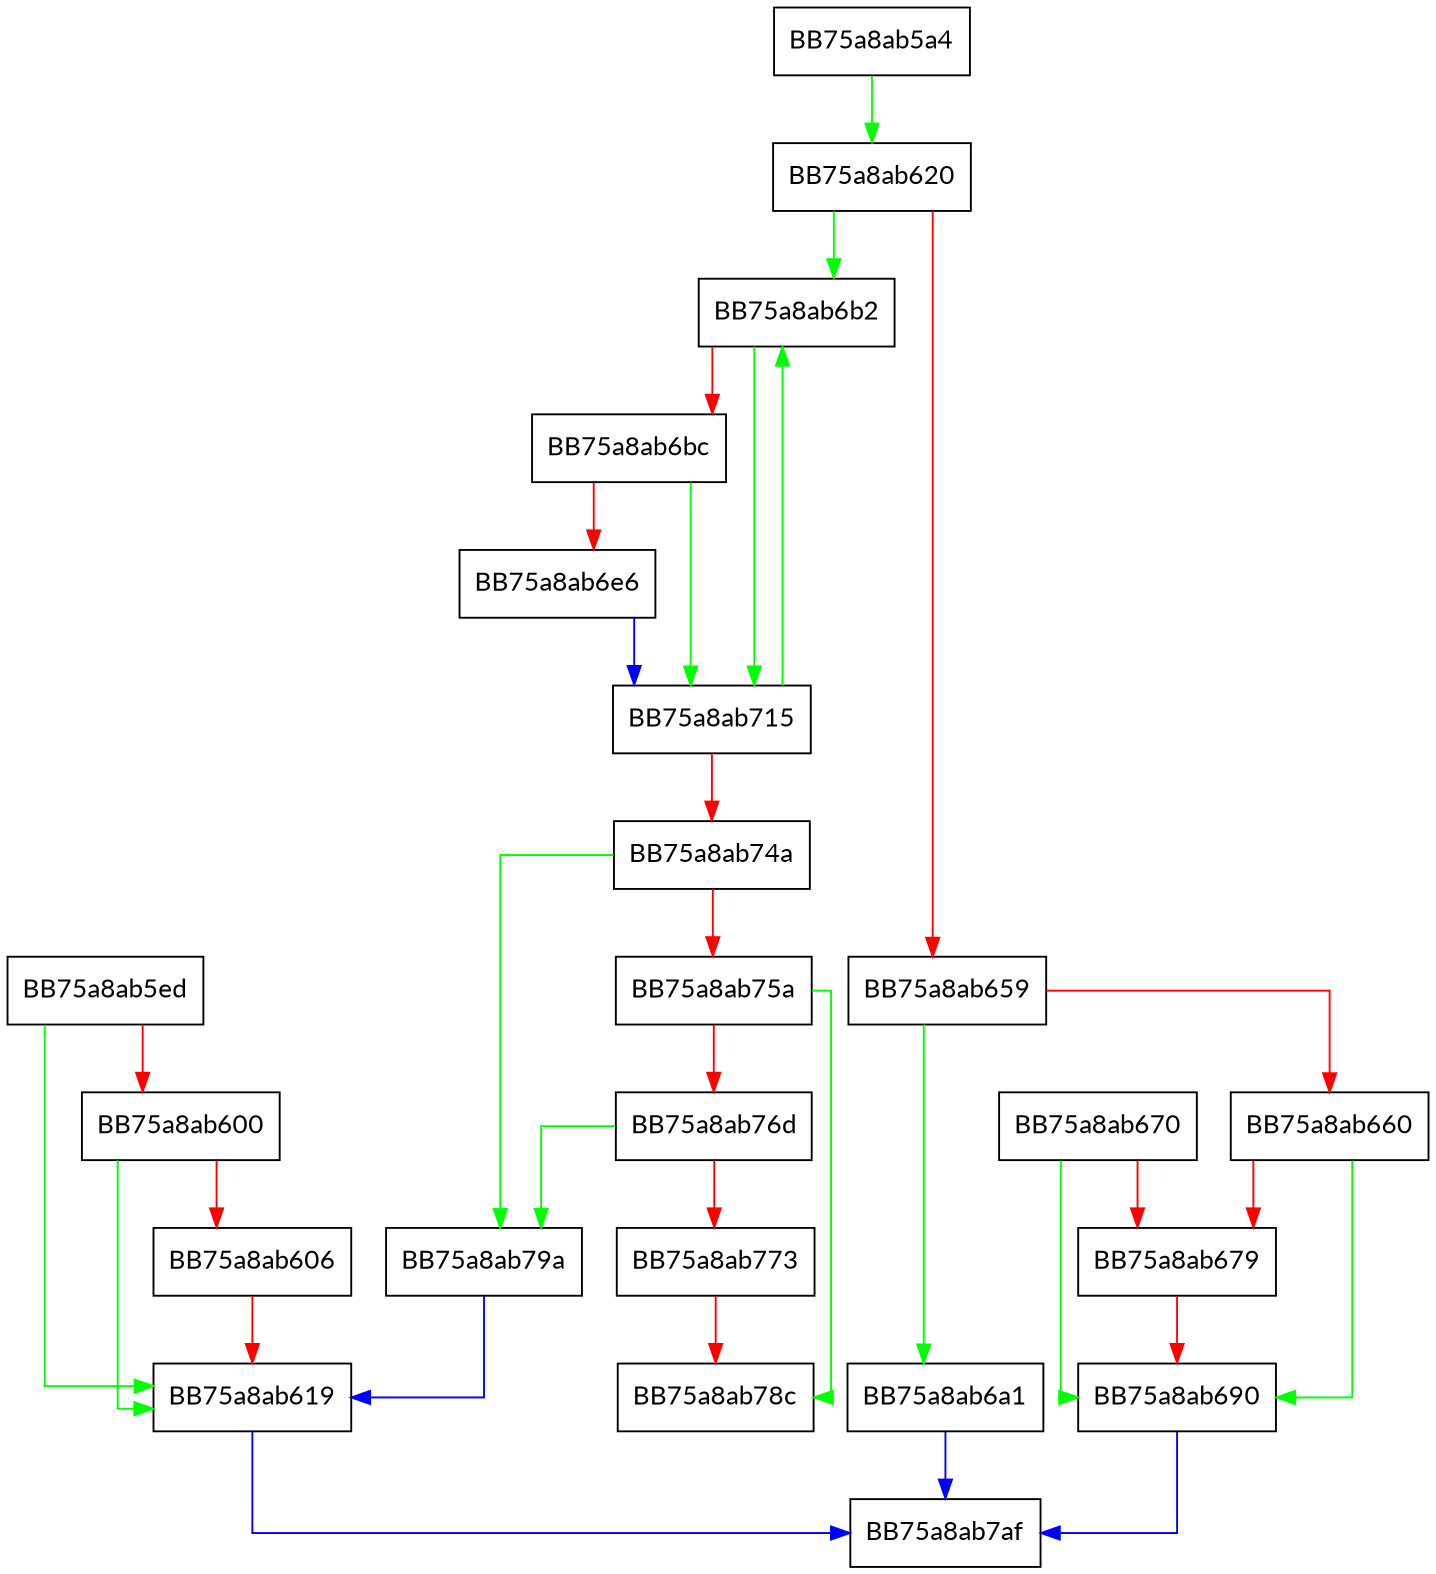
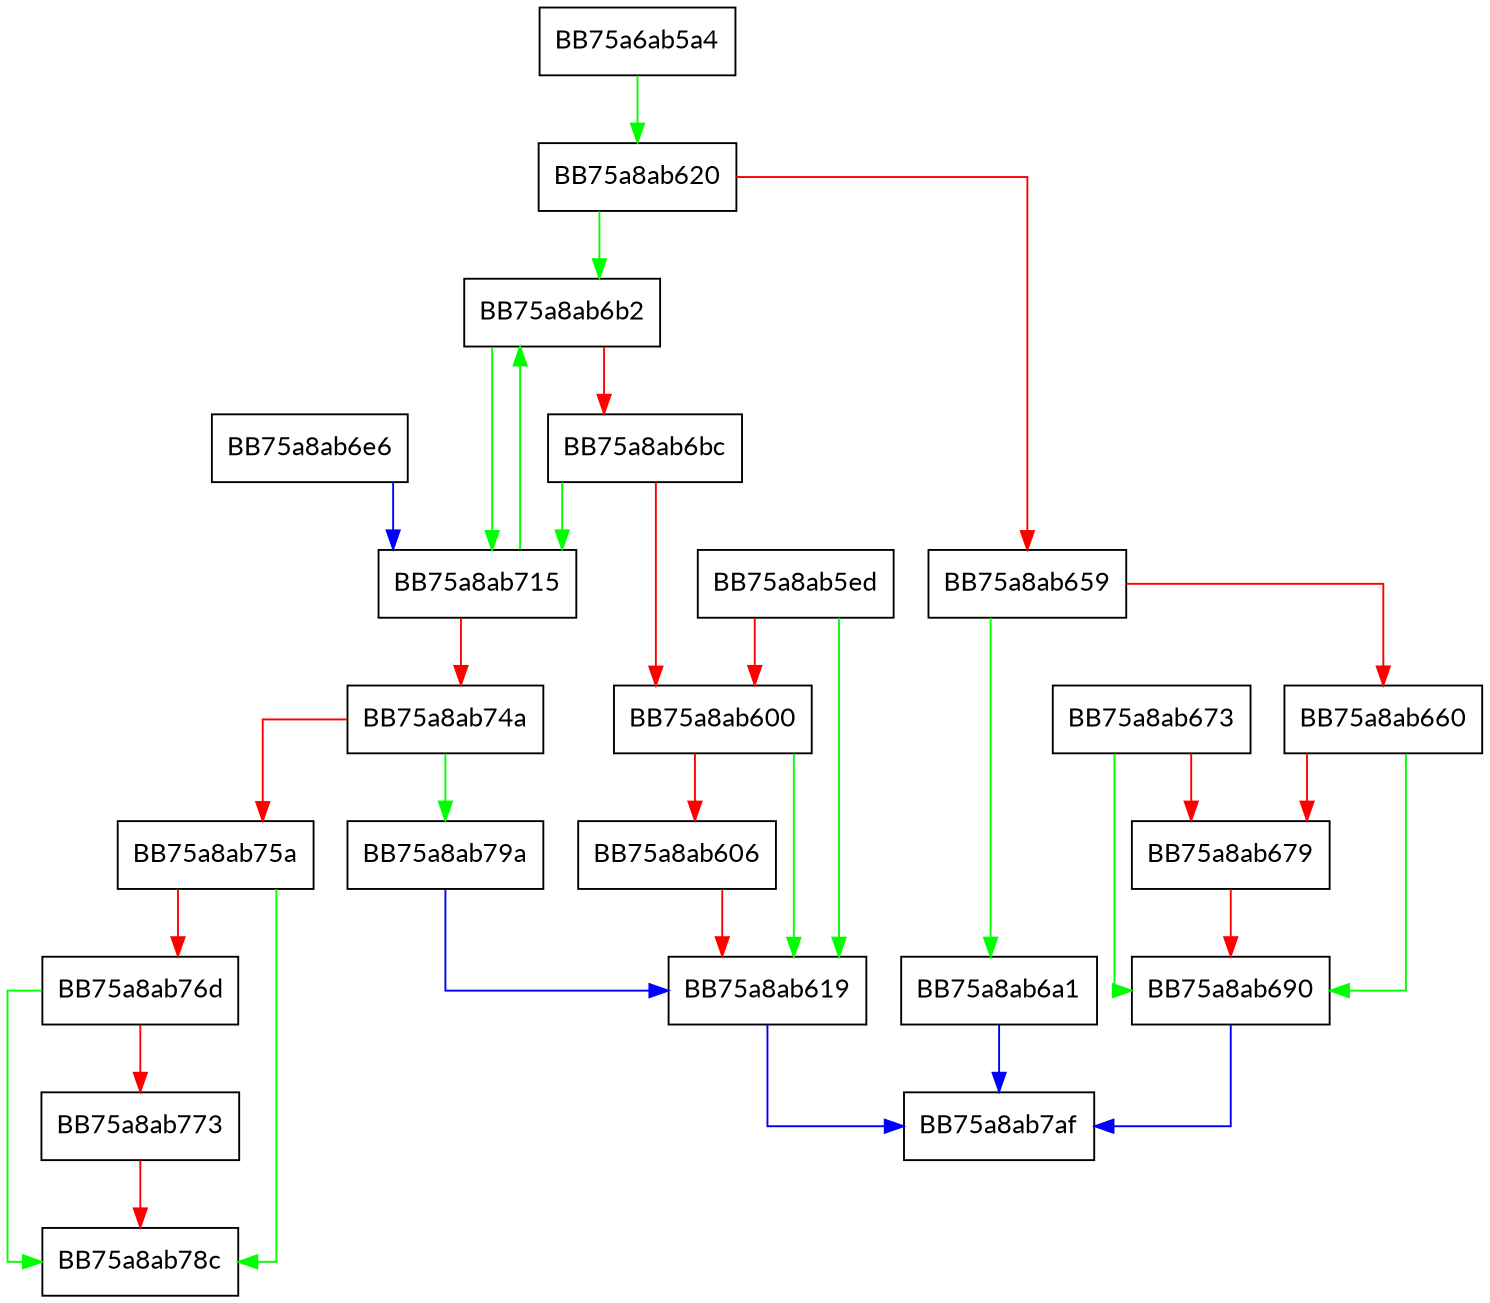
(872, 41) -> (638, 41)
(594, 506) -> (656, 575)
(1098, 1126) -> (1152, 719)
(541, 1130) -> (8, 1117)
